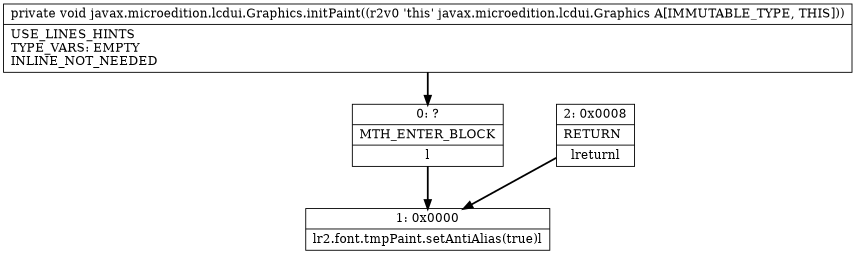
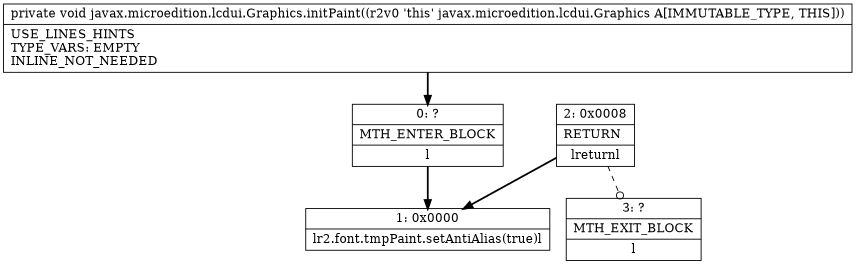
none -> (634, 229)
